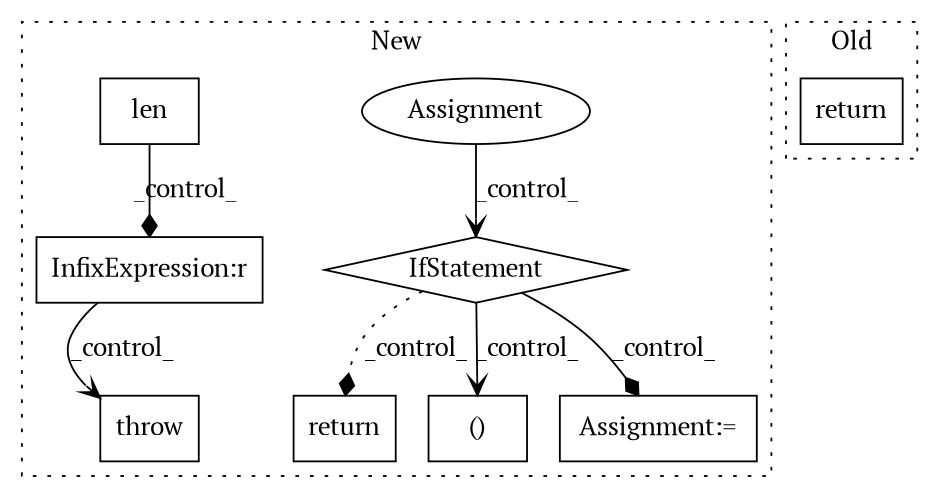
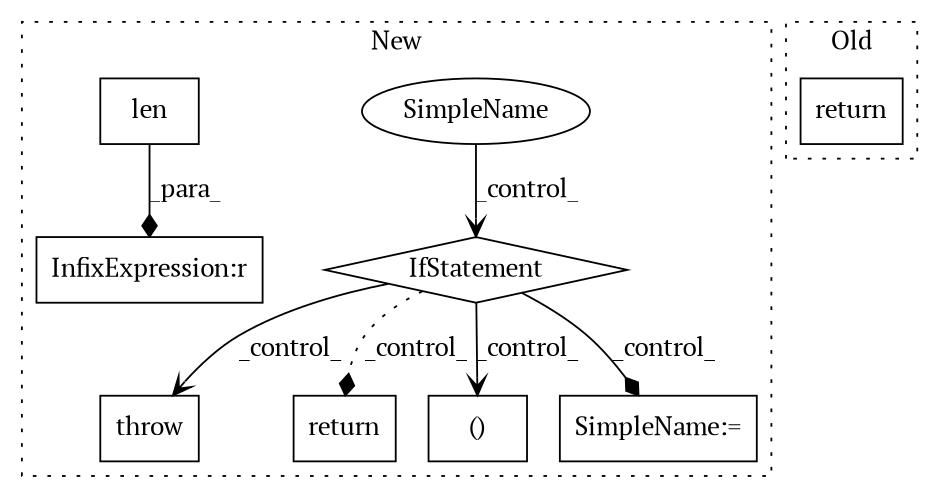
(476, 111) -> (476, 111)
(186, 191) -> (186, 191)
(69, 342) -> (278, 316)
(658, 429) -> (658, 429)
